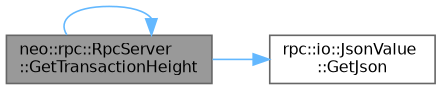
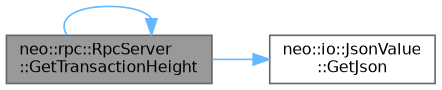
(352, 59) -> (352, 59)
